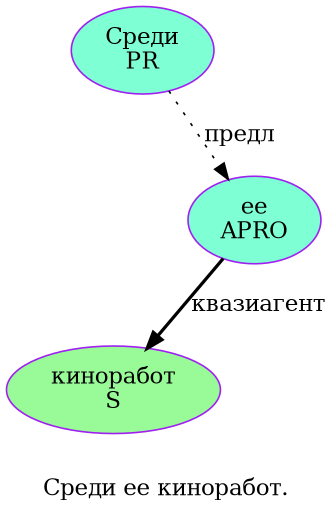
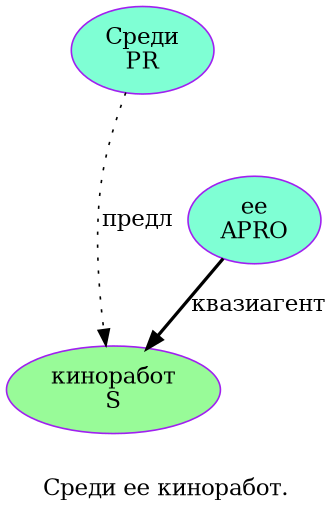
(194, 128) -> (99, 209)
